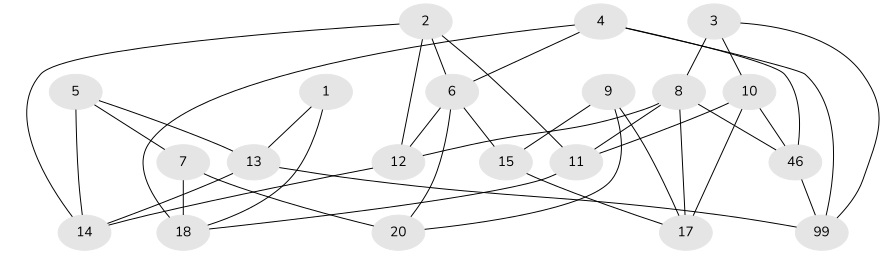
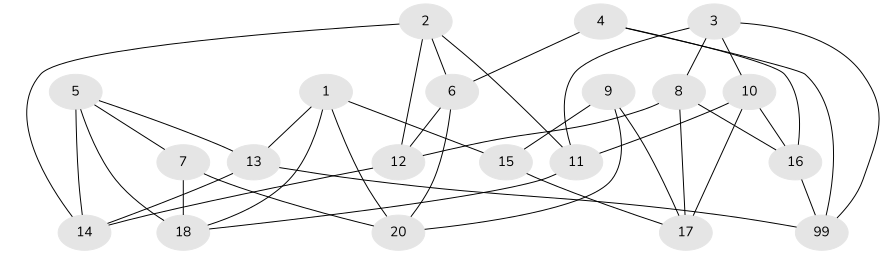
(313, 68) -> (111, 173)
(479, 127) -> (416, 127)
(626, 128) -> (595, 59)
(795, 162) -> (795, 162)
none -> (356, 165)
